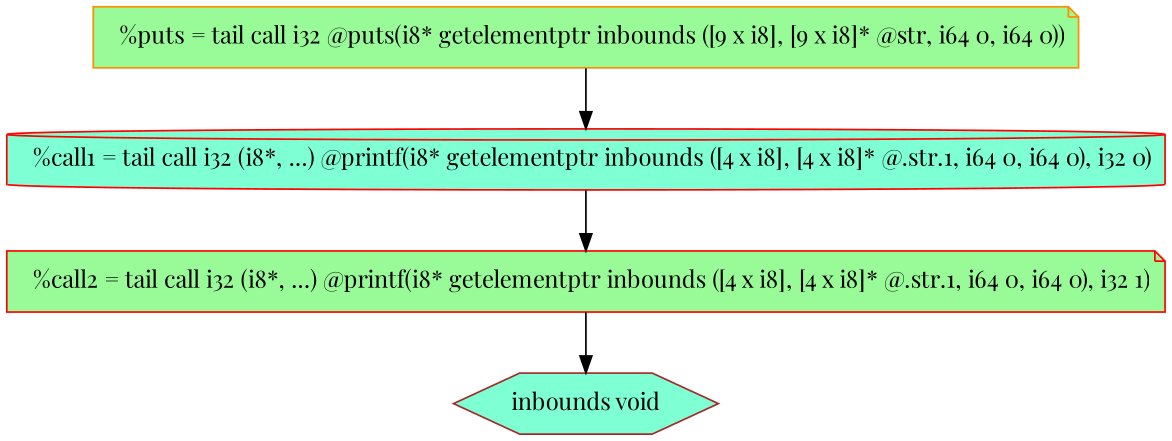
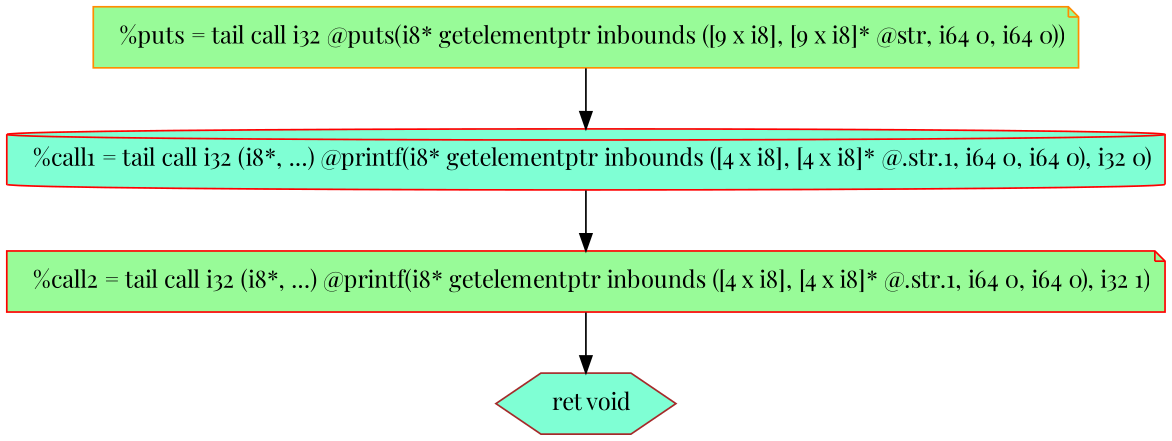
(586, 404) -> (586, 404)
